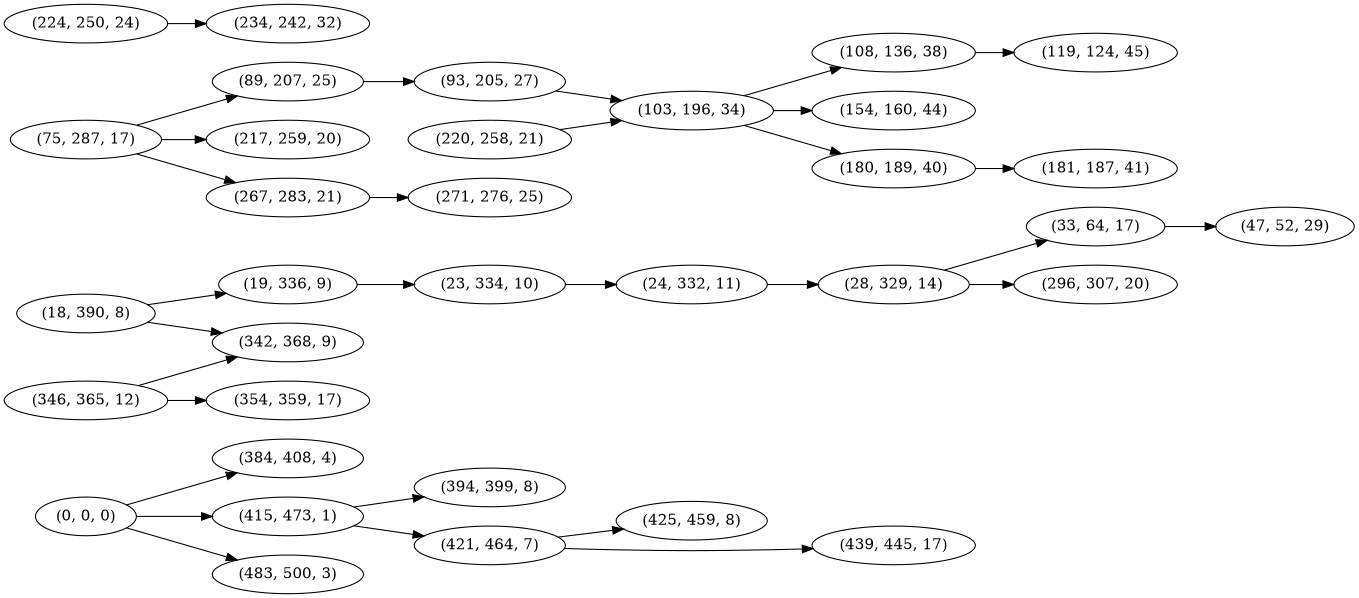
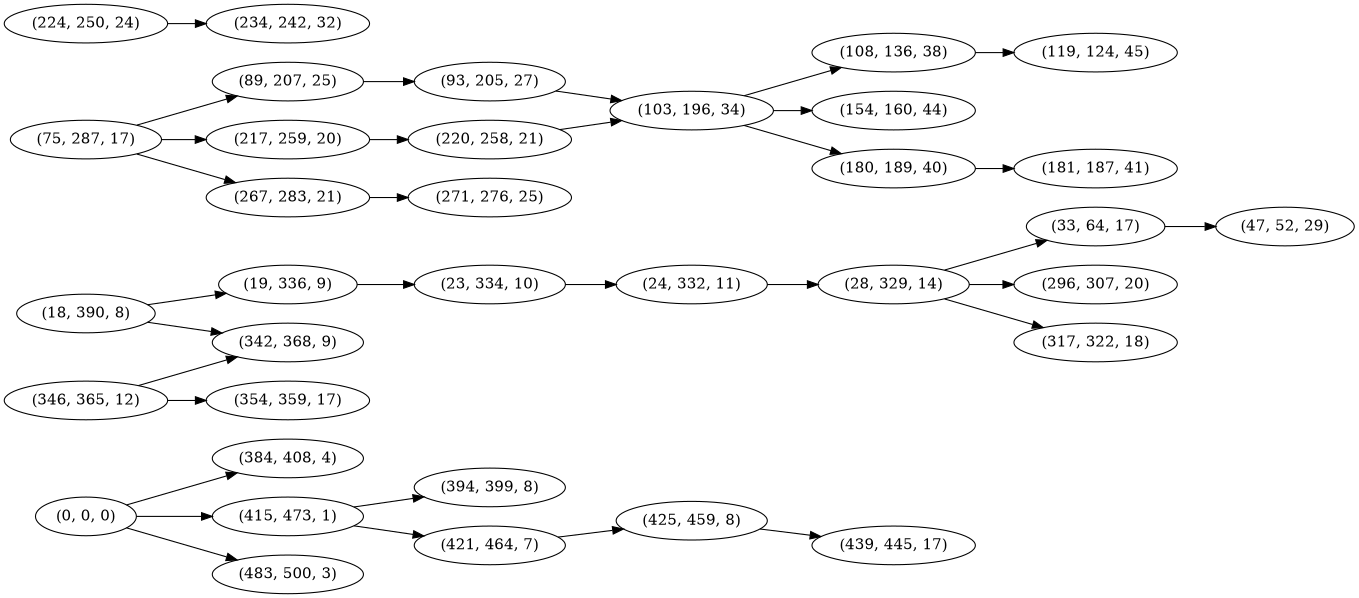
none -> (383, 140)
none -> (1096, 342)
(683, 551) -> (785, 532)
